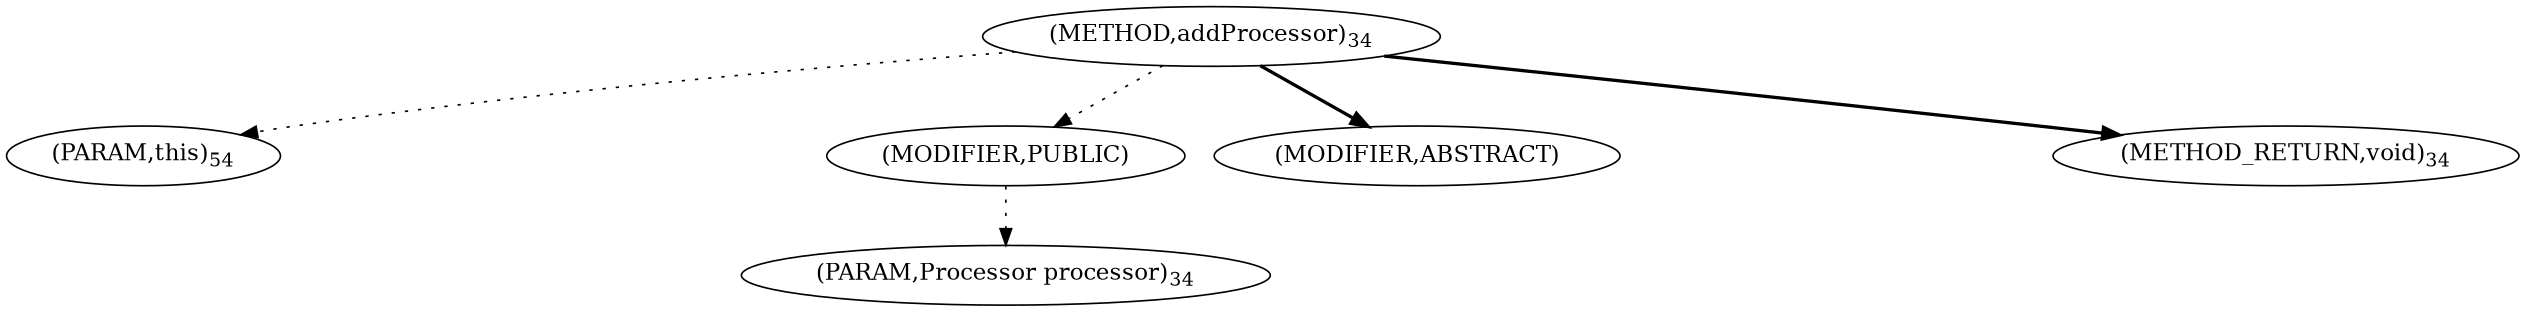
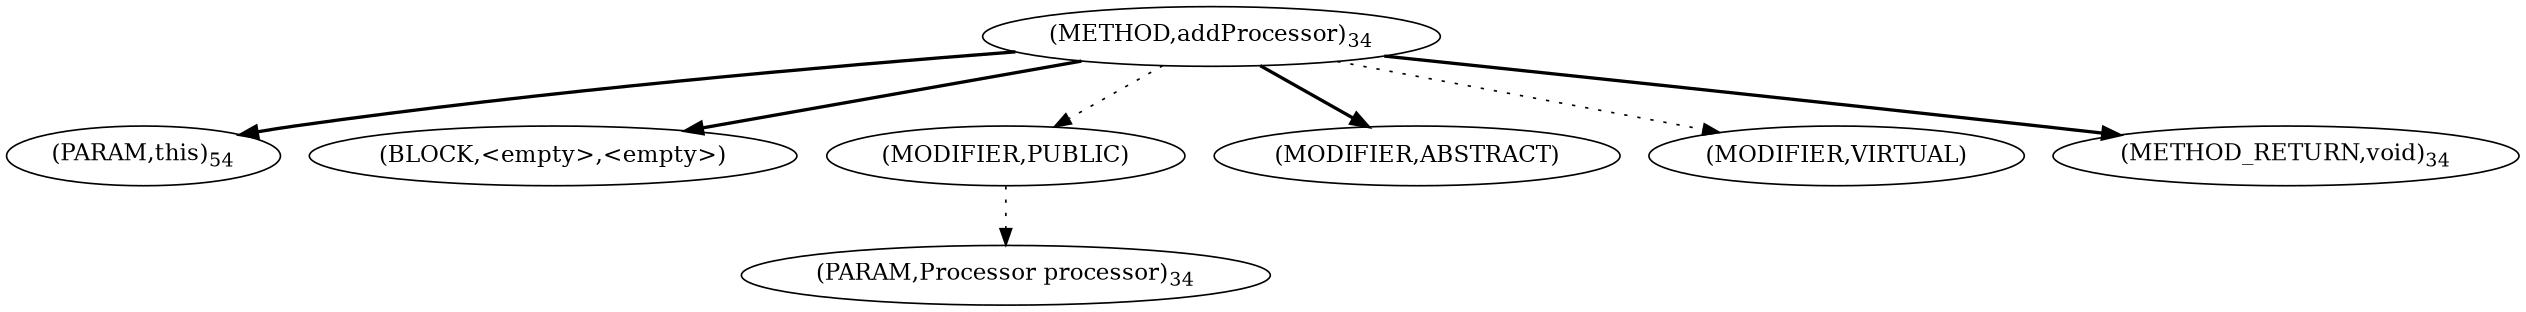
(636, 86) -> (636, 86)
none -> (553, 156)
none -> (1837, 156)
